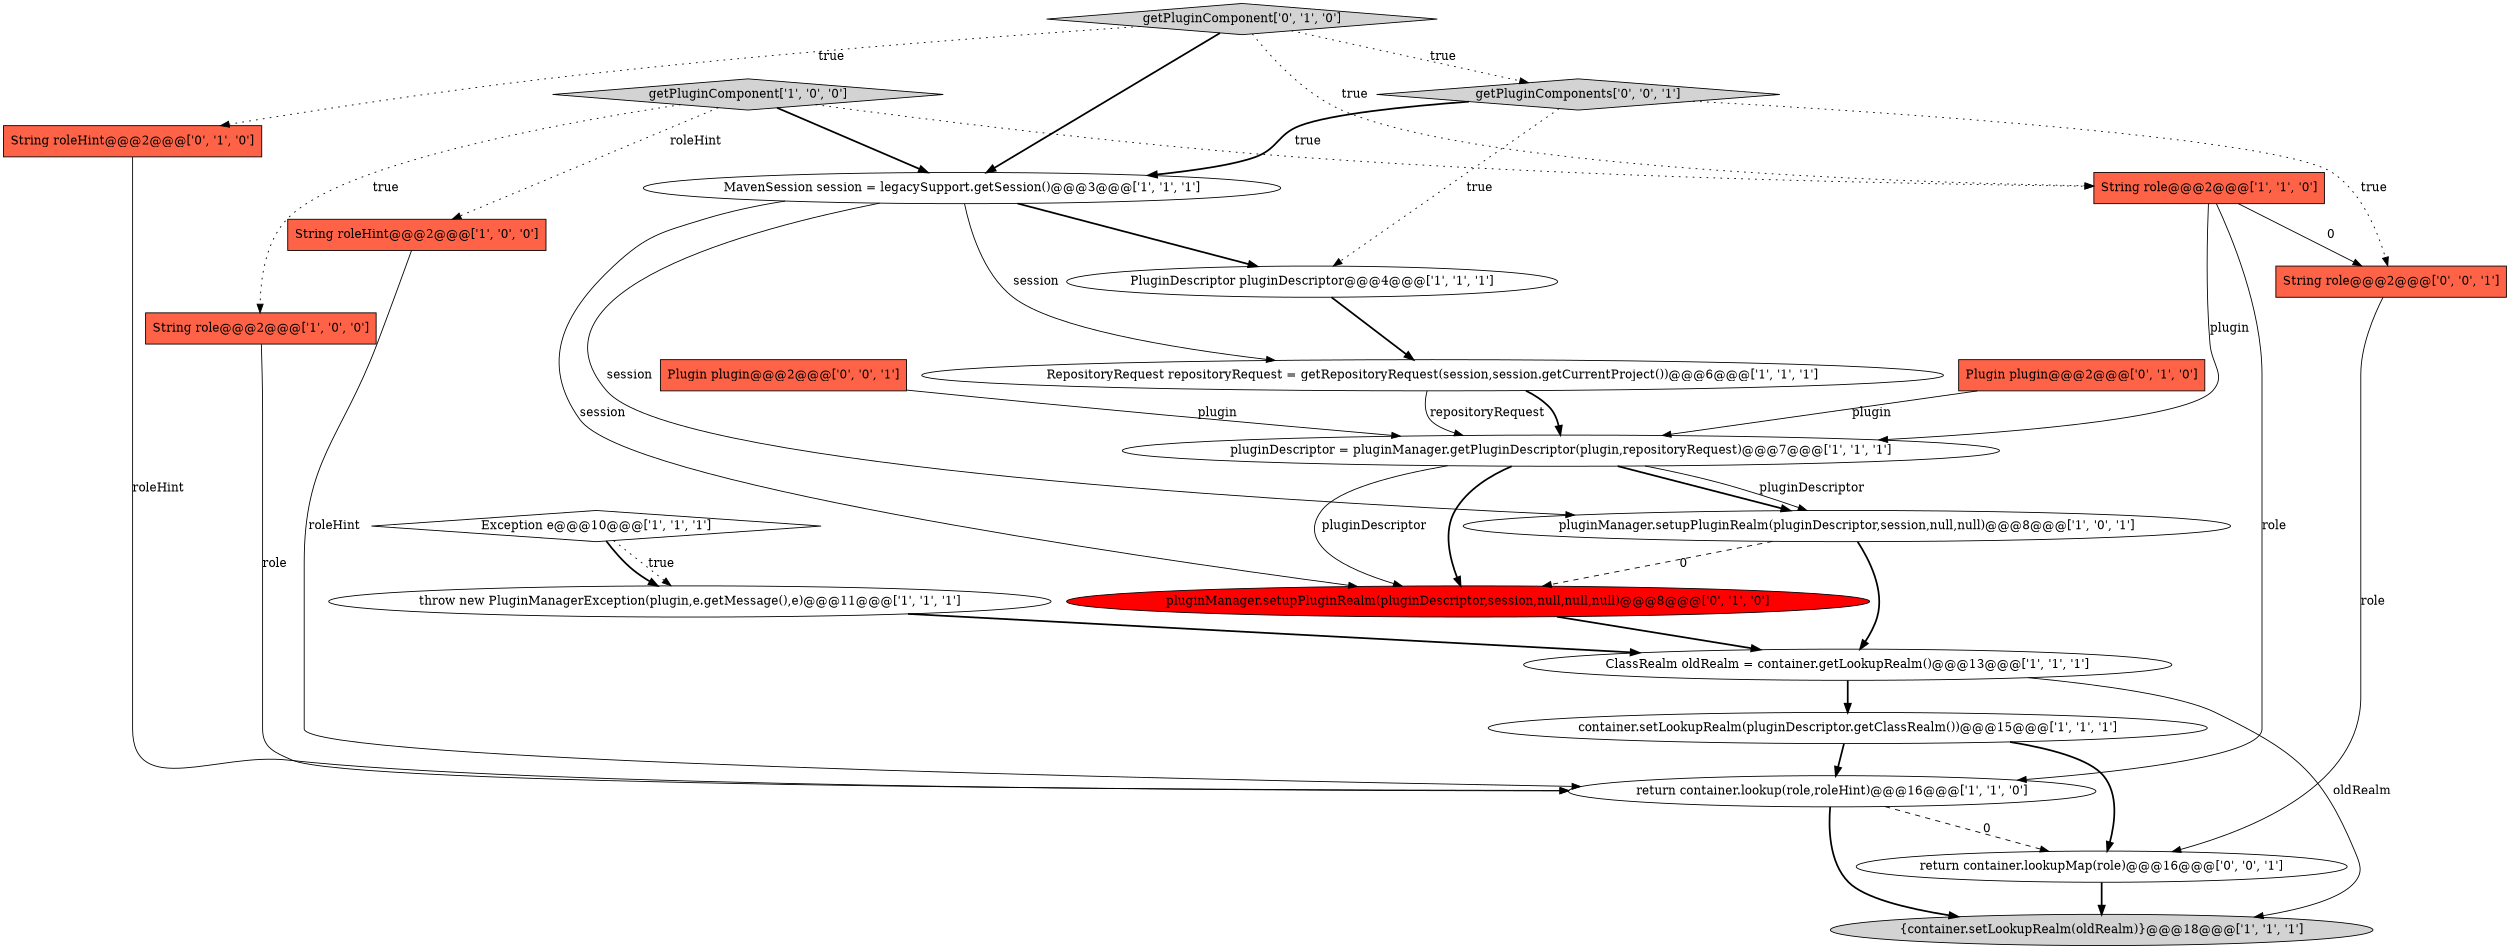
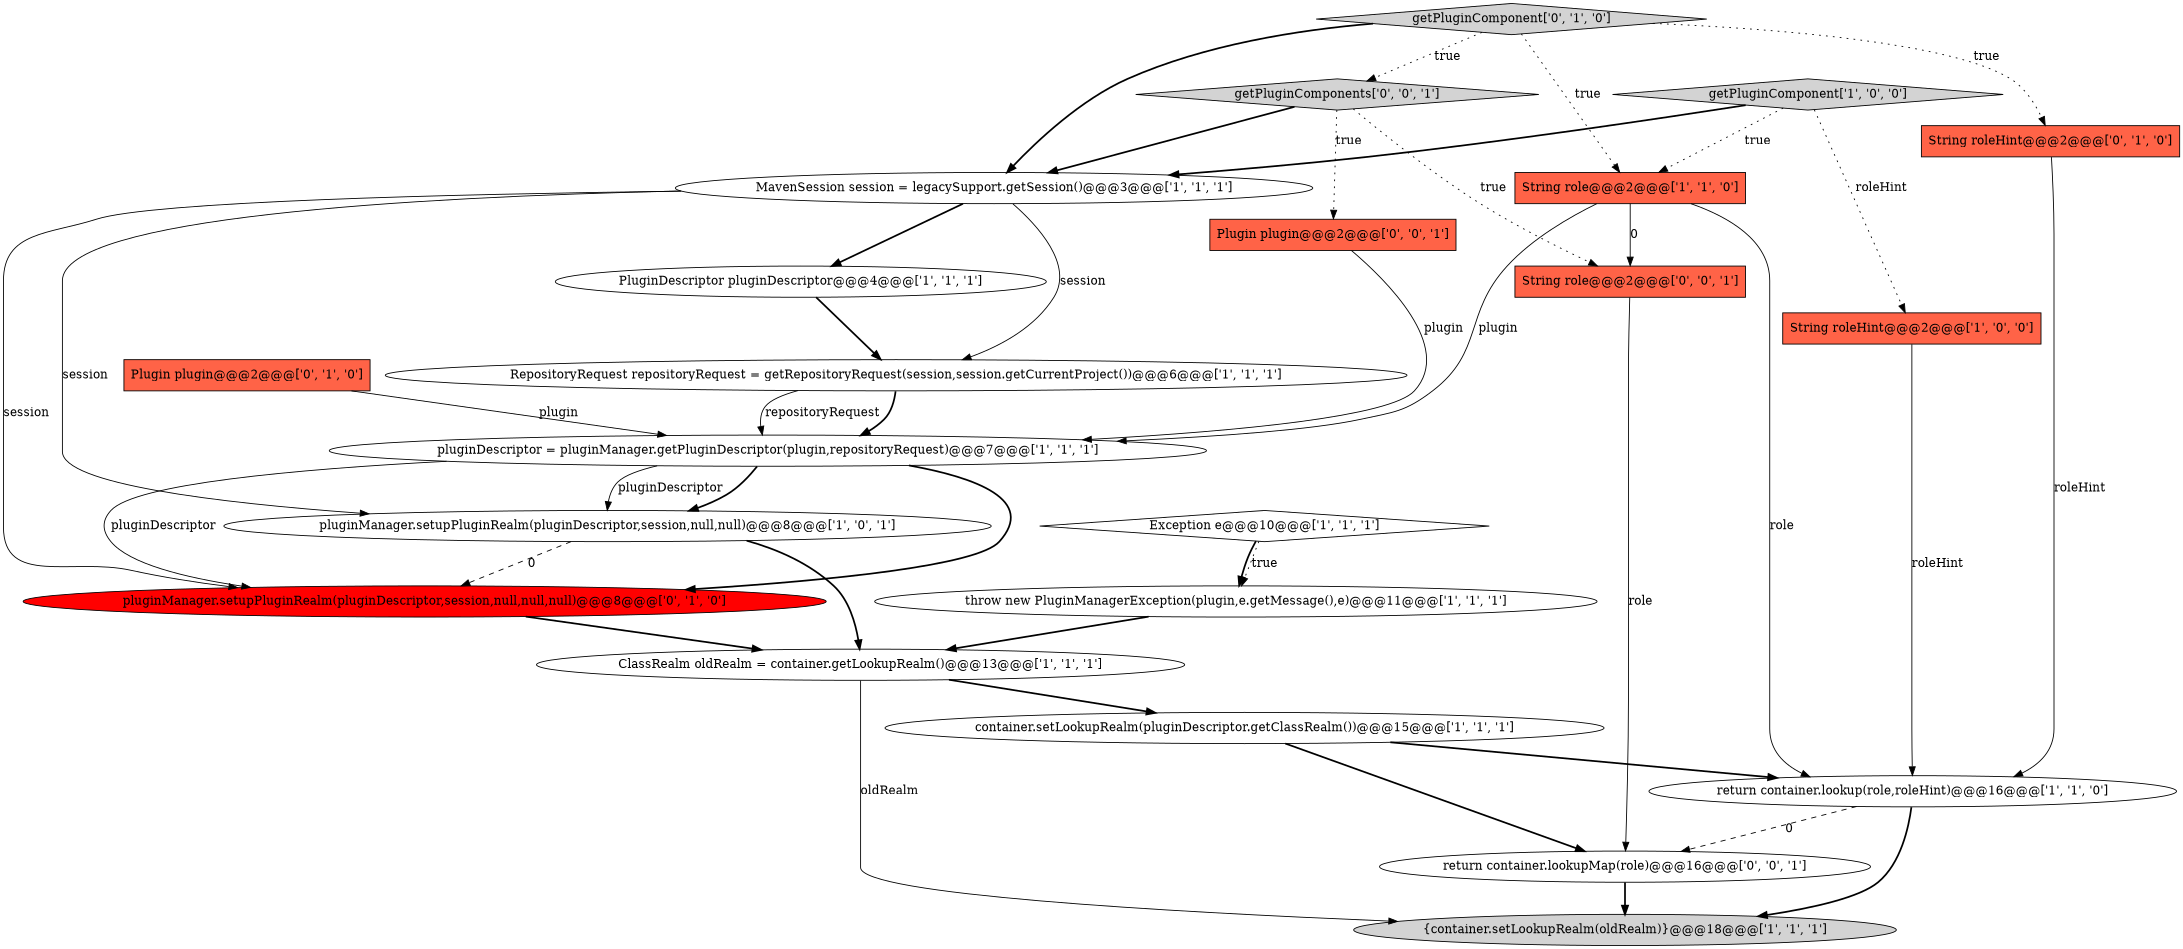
(1450, 185) -> (1335, 155)
(261, 328) -> none
